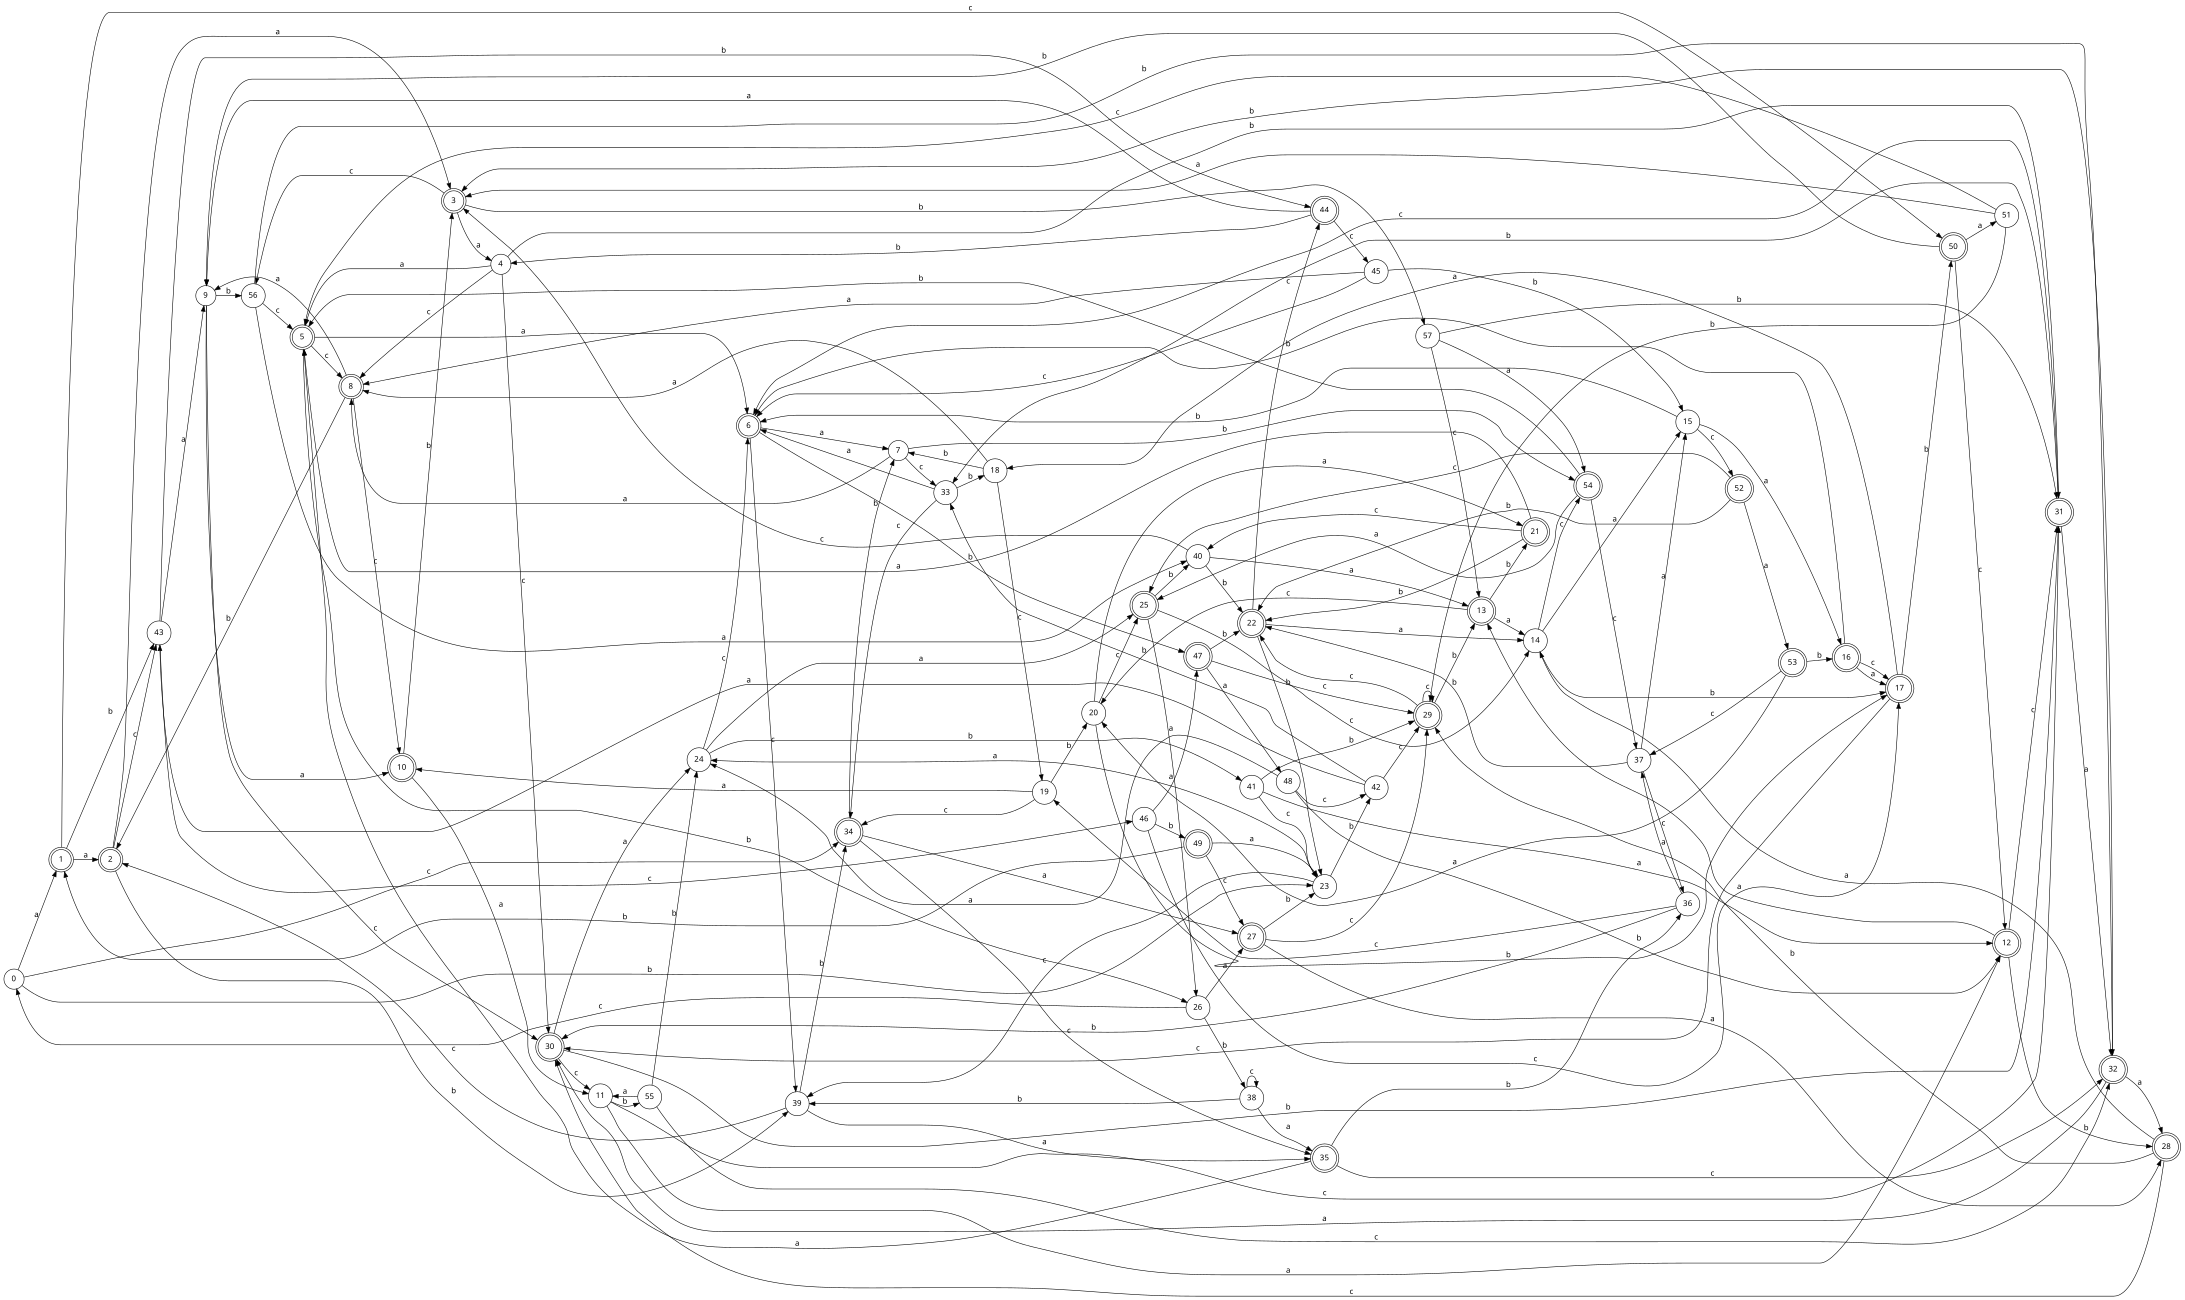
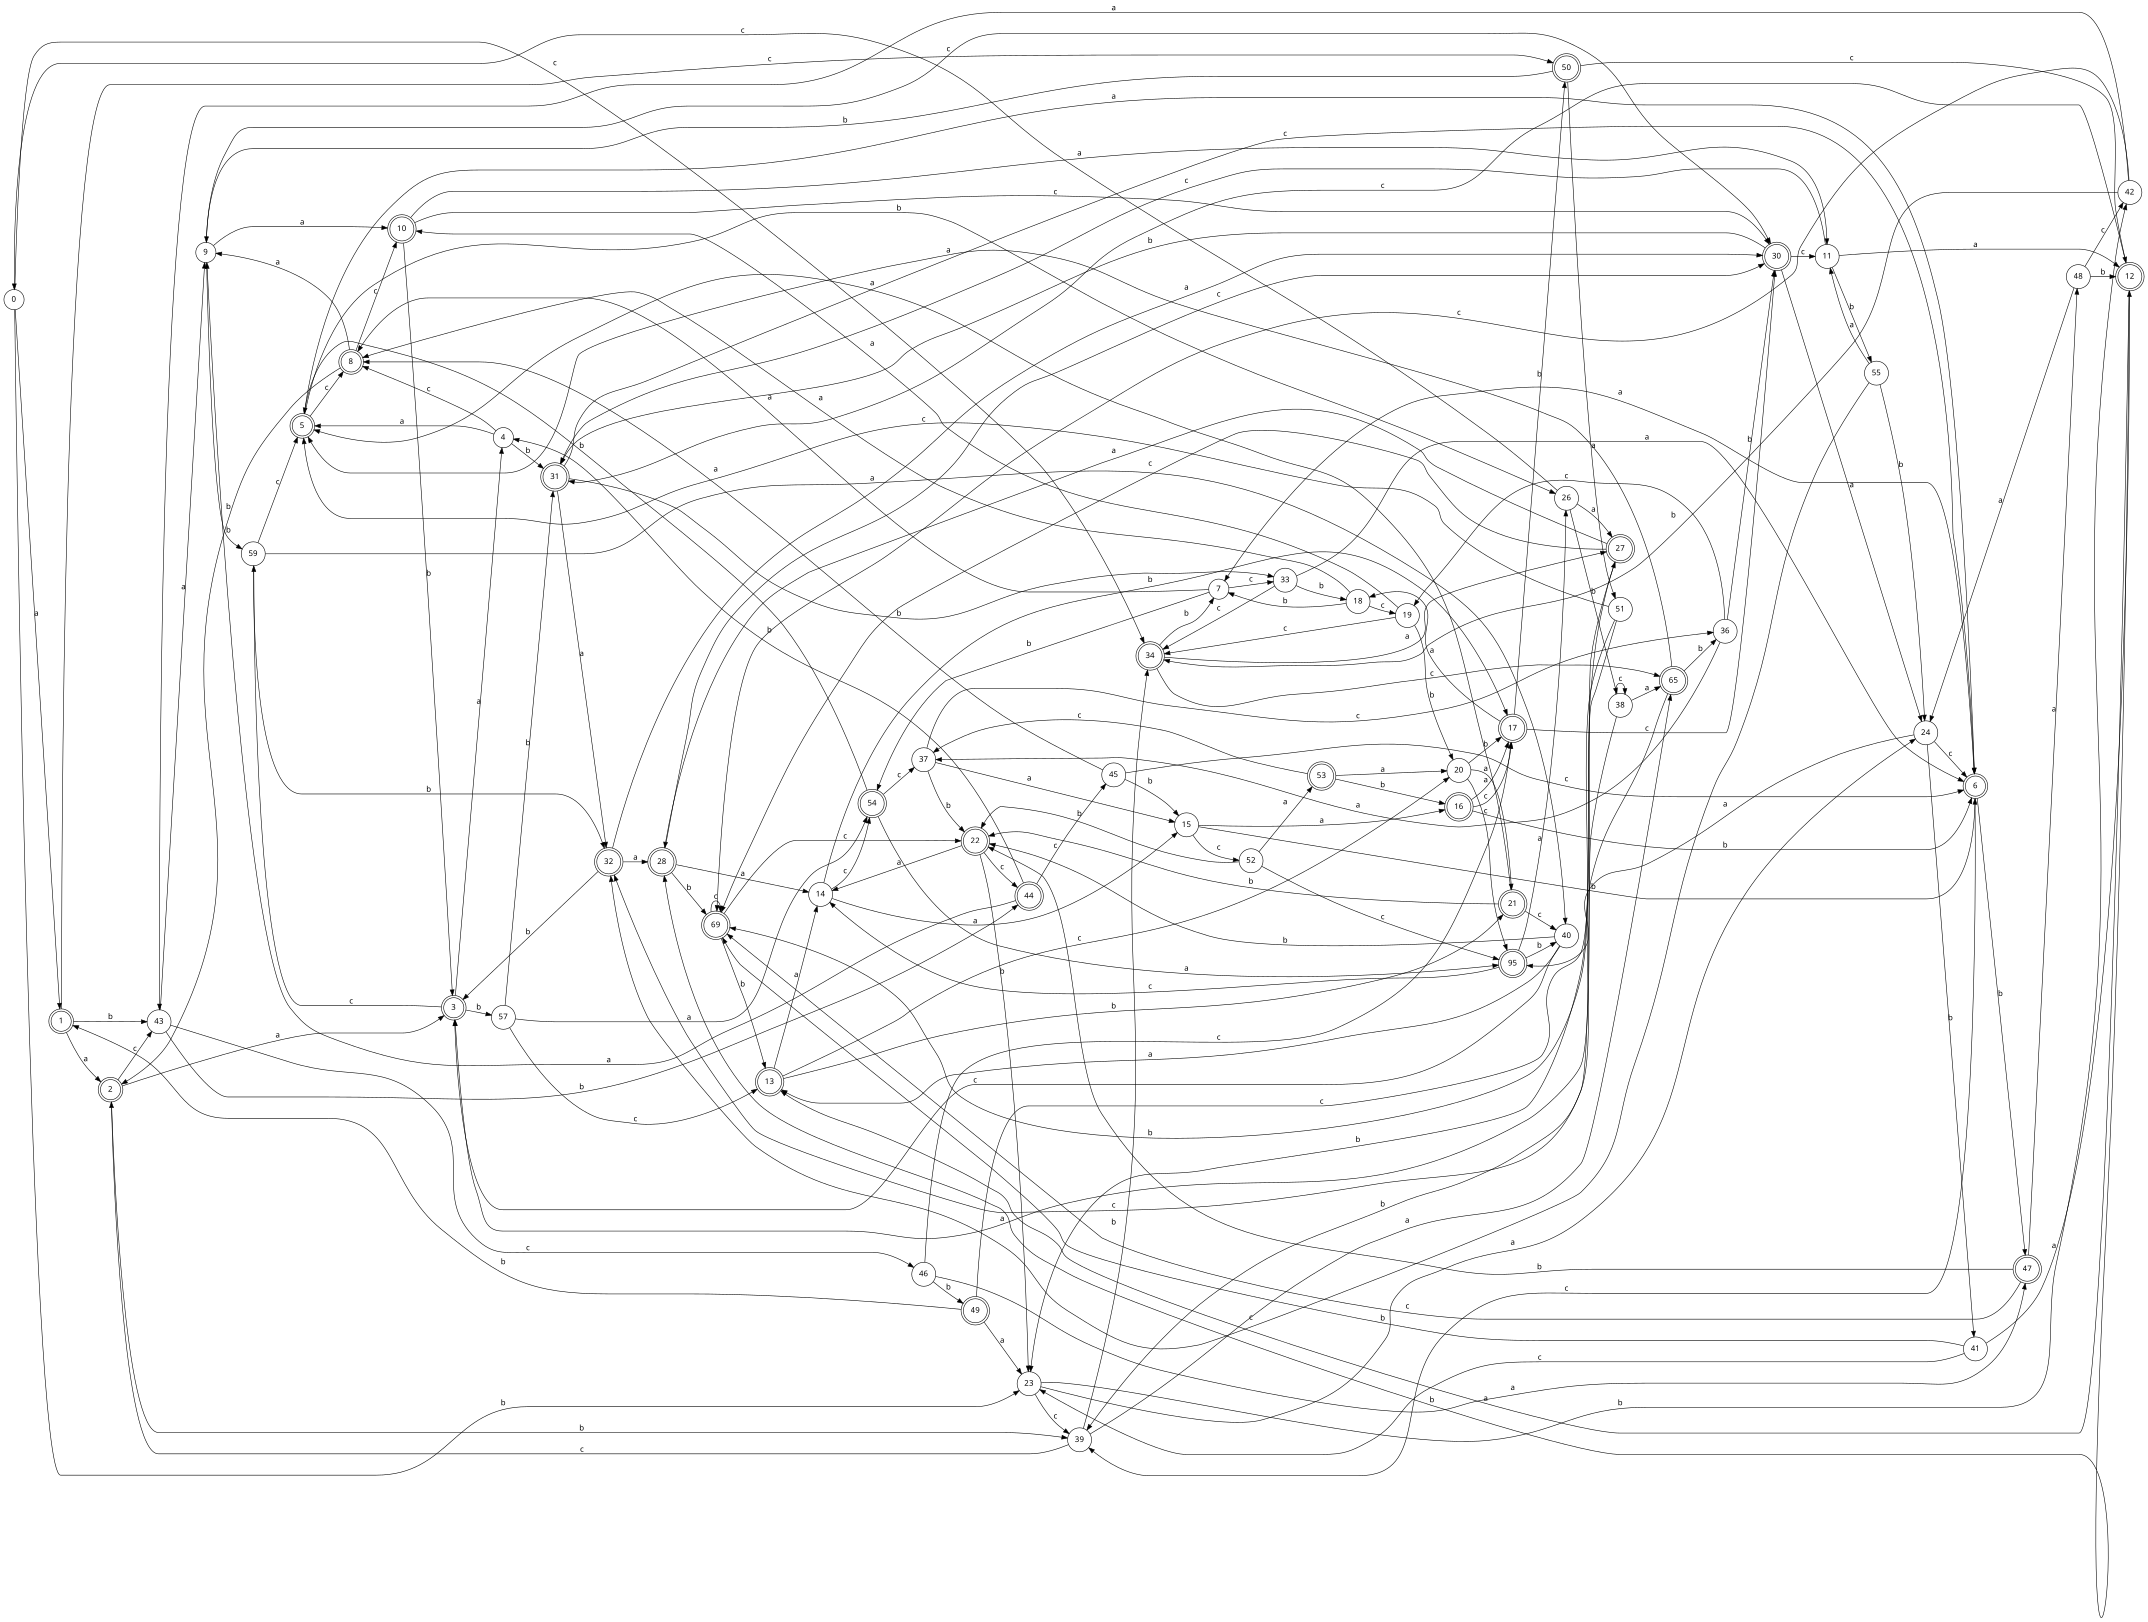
(253, 296) -> (253, 554)
(1739, 489) -> (1251, 861)
(1144, 605) -> (1513, 963)
(524, 632) -> (1095, 197)
(1144, 660) -> (1703, 504)
(1428, 715) -> (716, 925)
(1325, 1158) -> (1674, 681)
